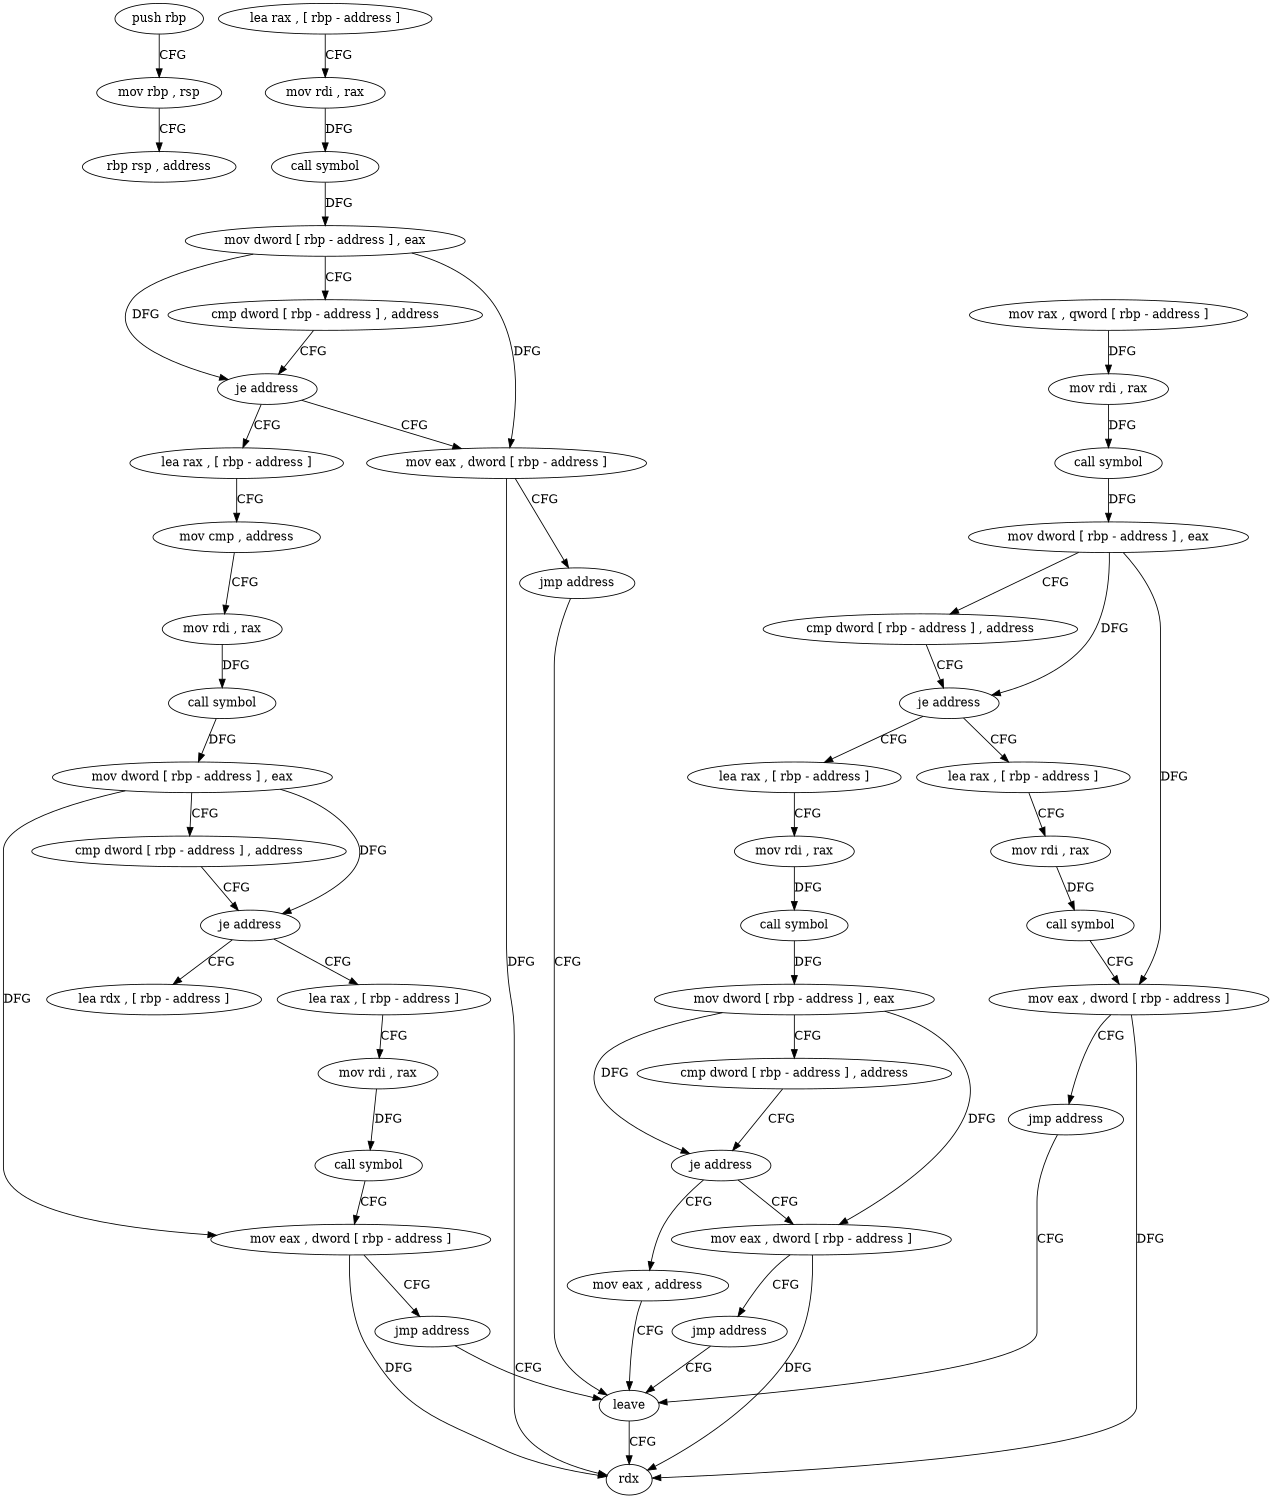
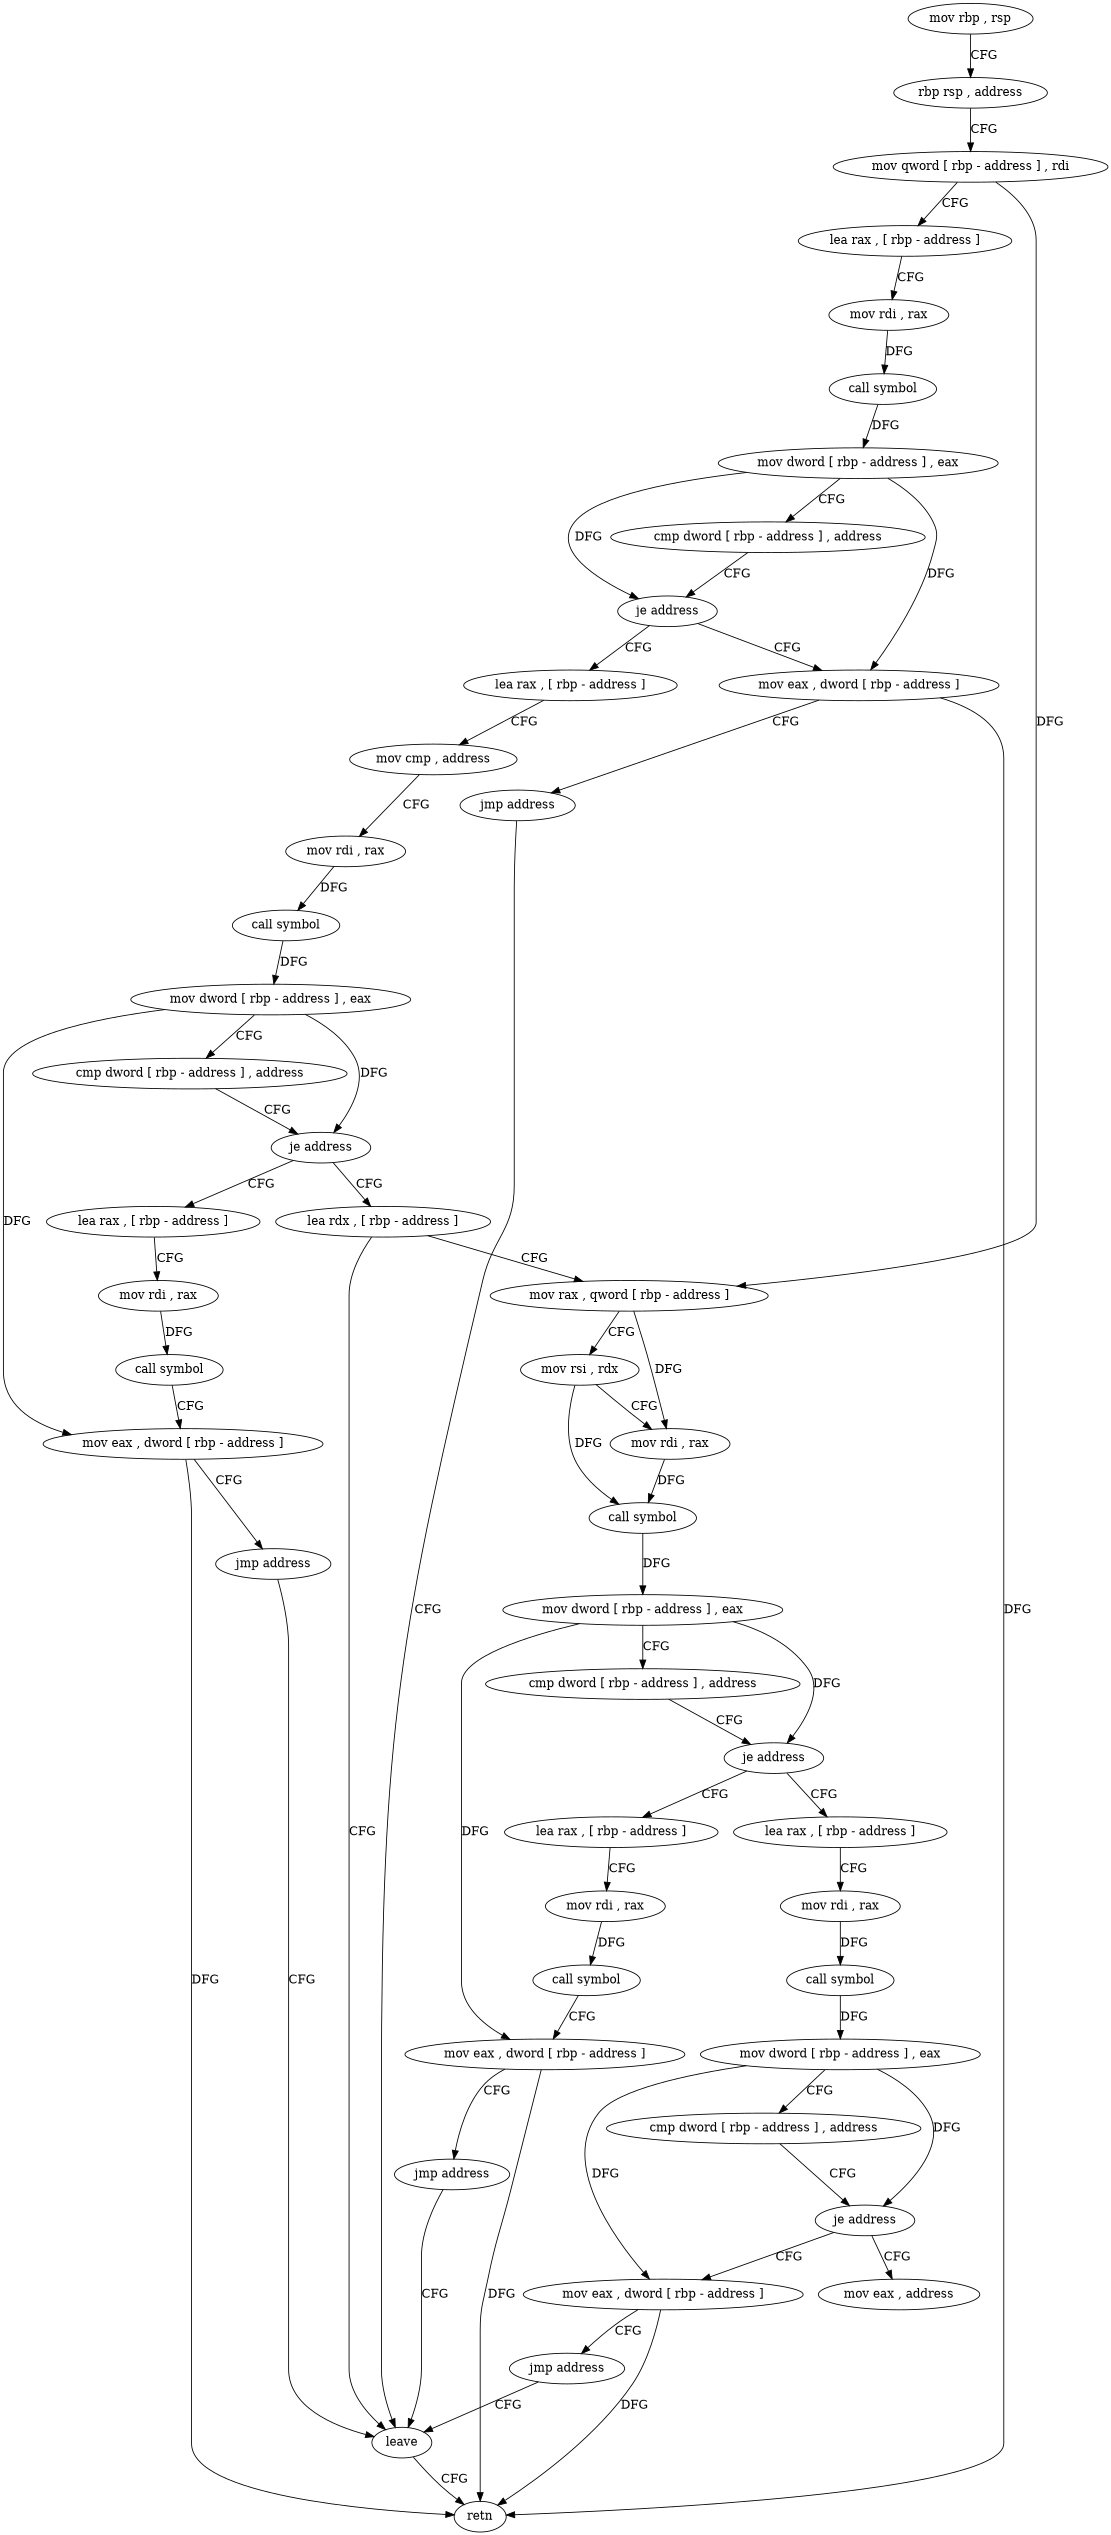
(159, 19) -> none
none -> (971, 167)
none -> (501, 1257)
(633, 1341) -> (349, 1833)
none -> (580, 1370)
(629, 1480) -> (480, 2517)
